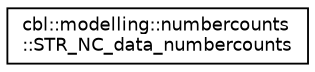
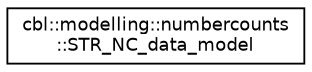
(158, 36) -> (156, 36)
